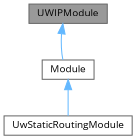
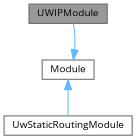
(61, 47) -> (75, 37)
